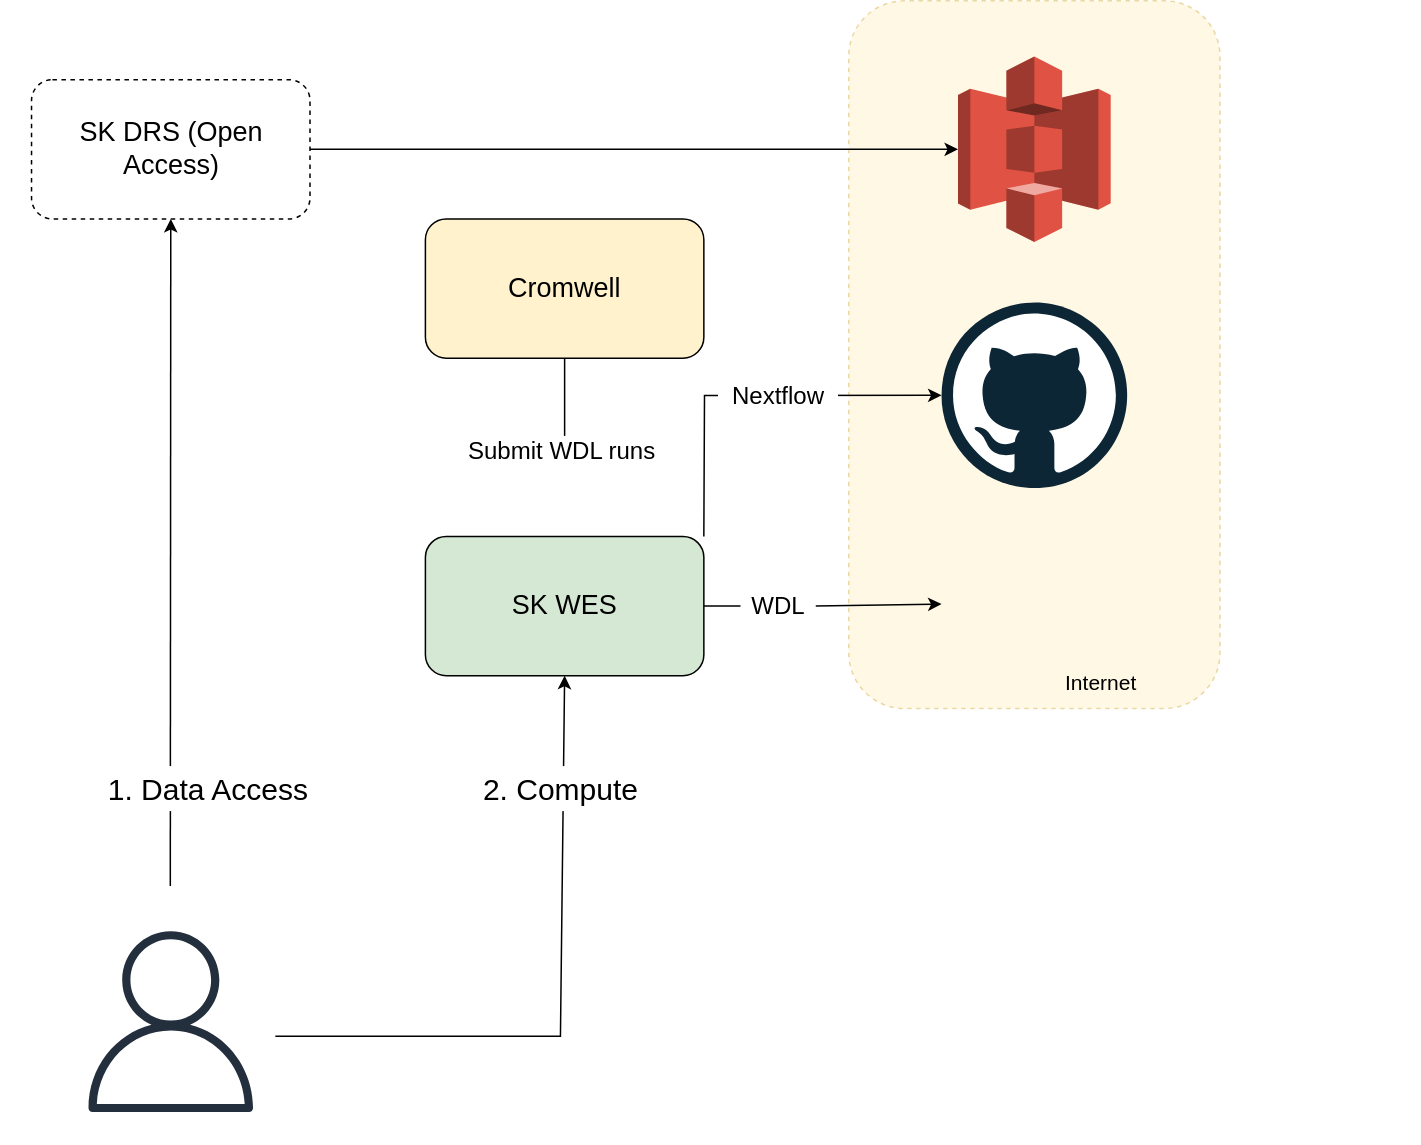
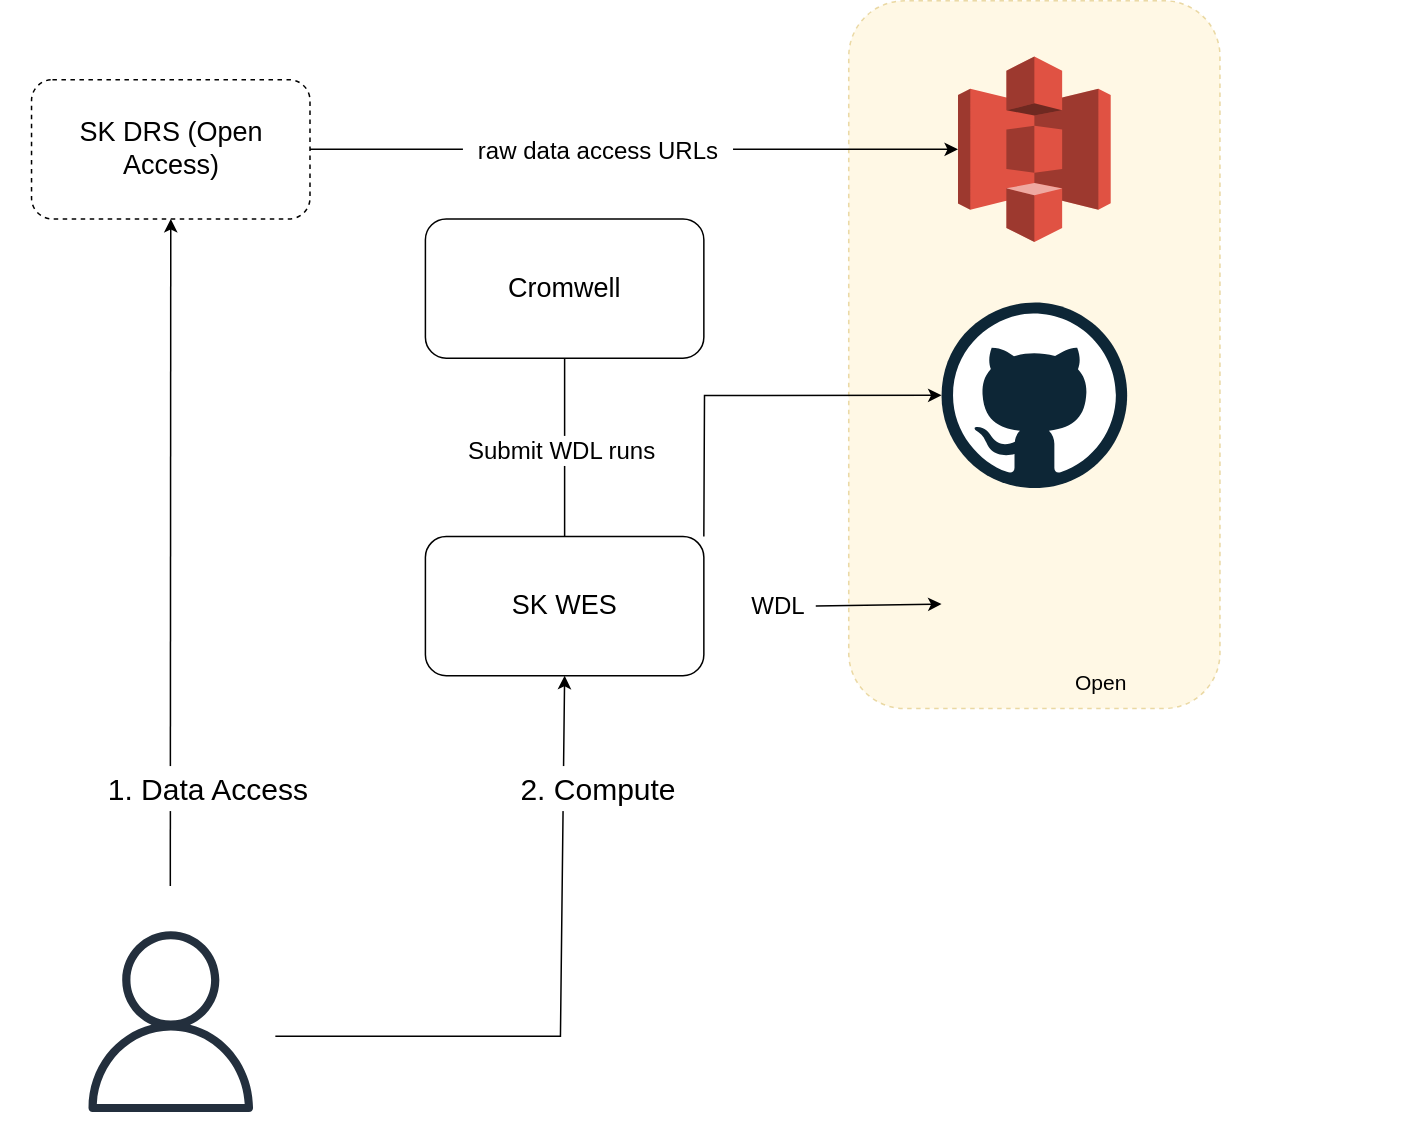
none -> (598, 151)
(564, 288) -> (564, 288)
(778, 395) -> none
none -> (564, 501)
(564, 606) -> (564, 606)
(722, 606) -> none
(1101, 683) -> (1101, 683)
(560, 788) -> (598, 788)
